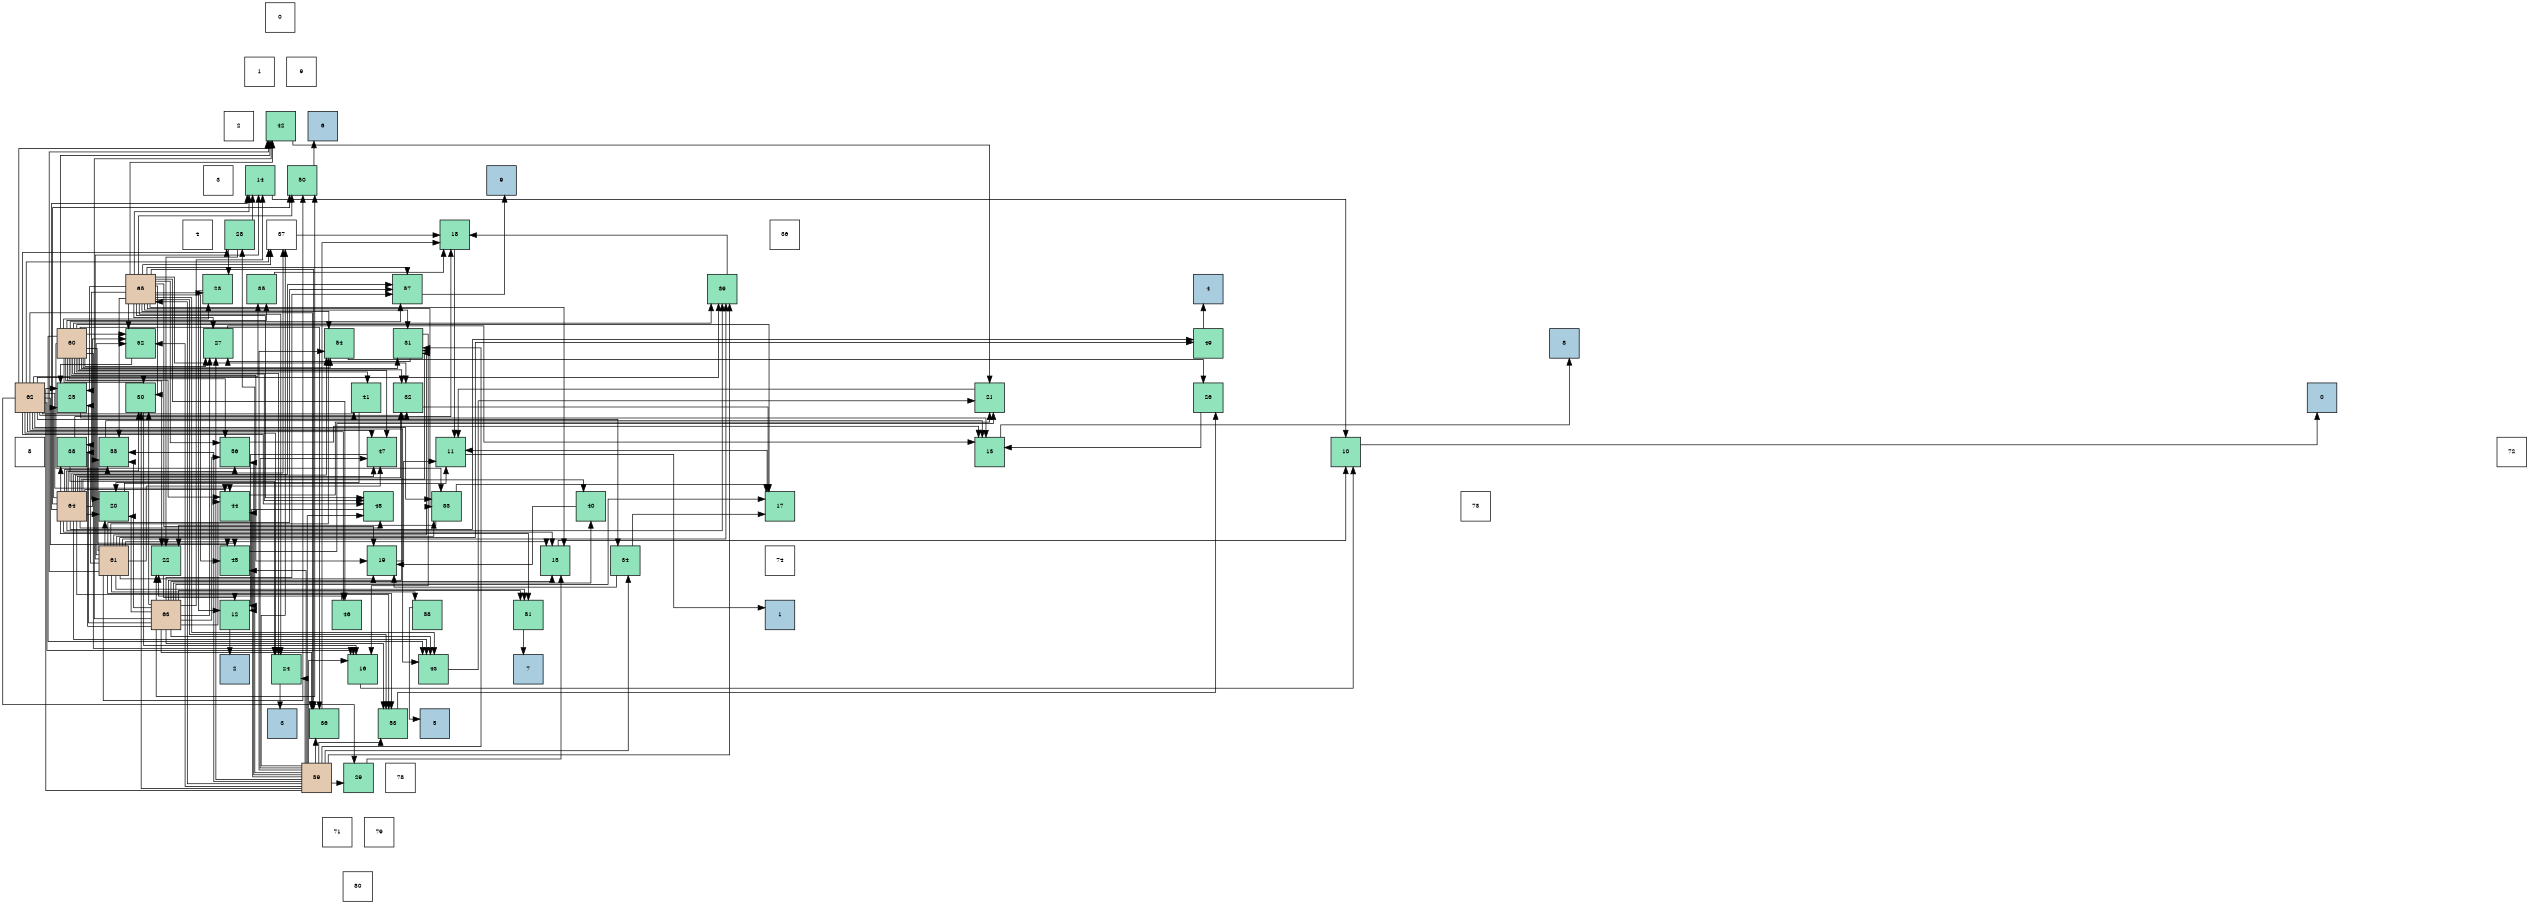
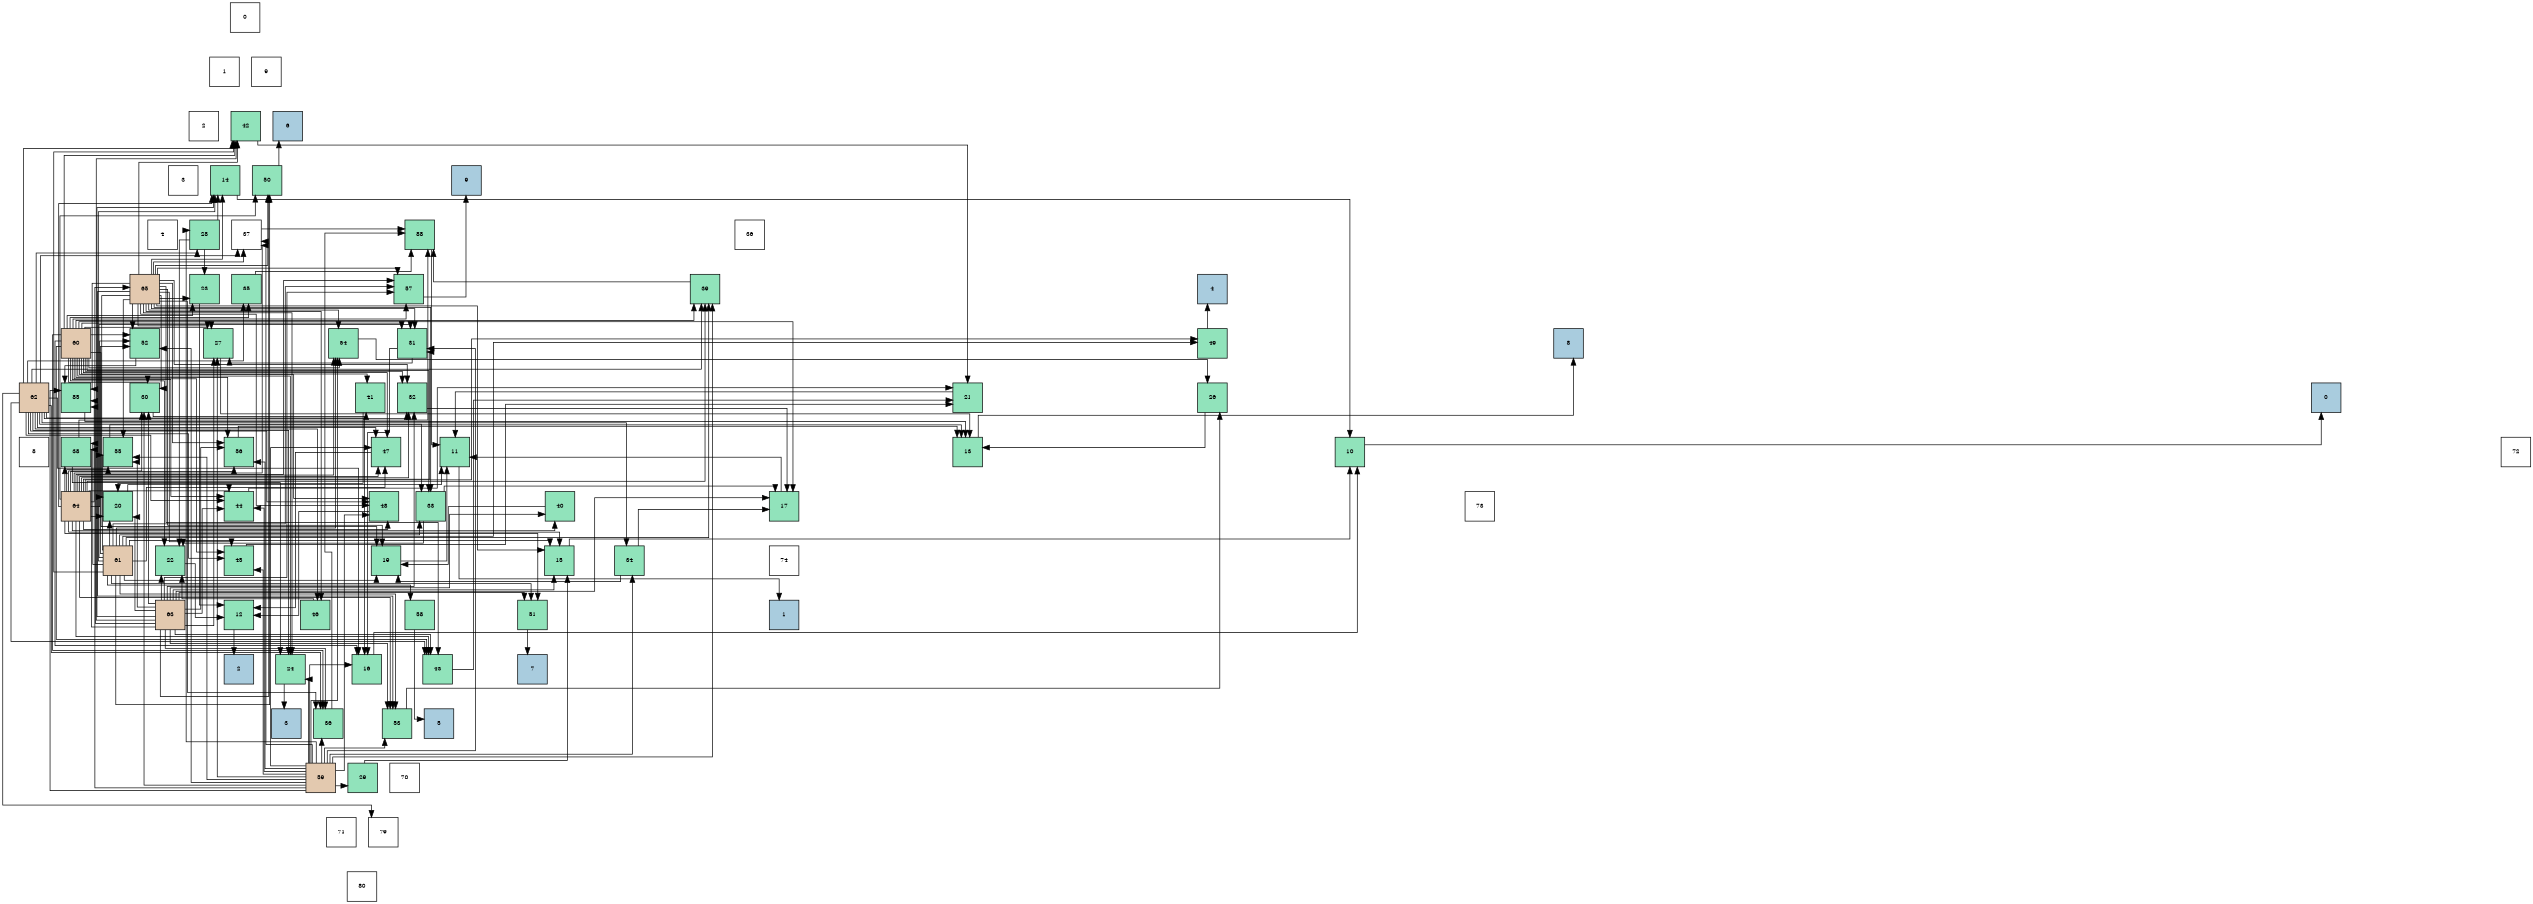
(455, 235) -> (420, 235)
(72, 398) -> (76, 398)
(27, 705) -> (3, 778)
(400, 778) -> (405, 778)
